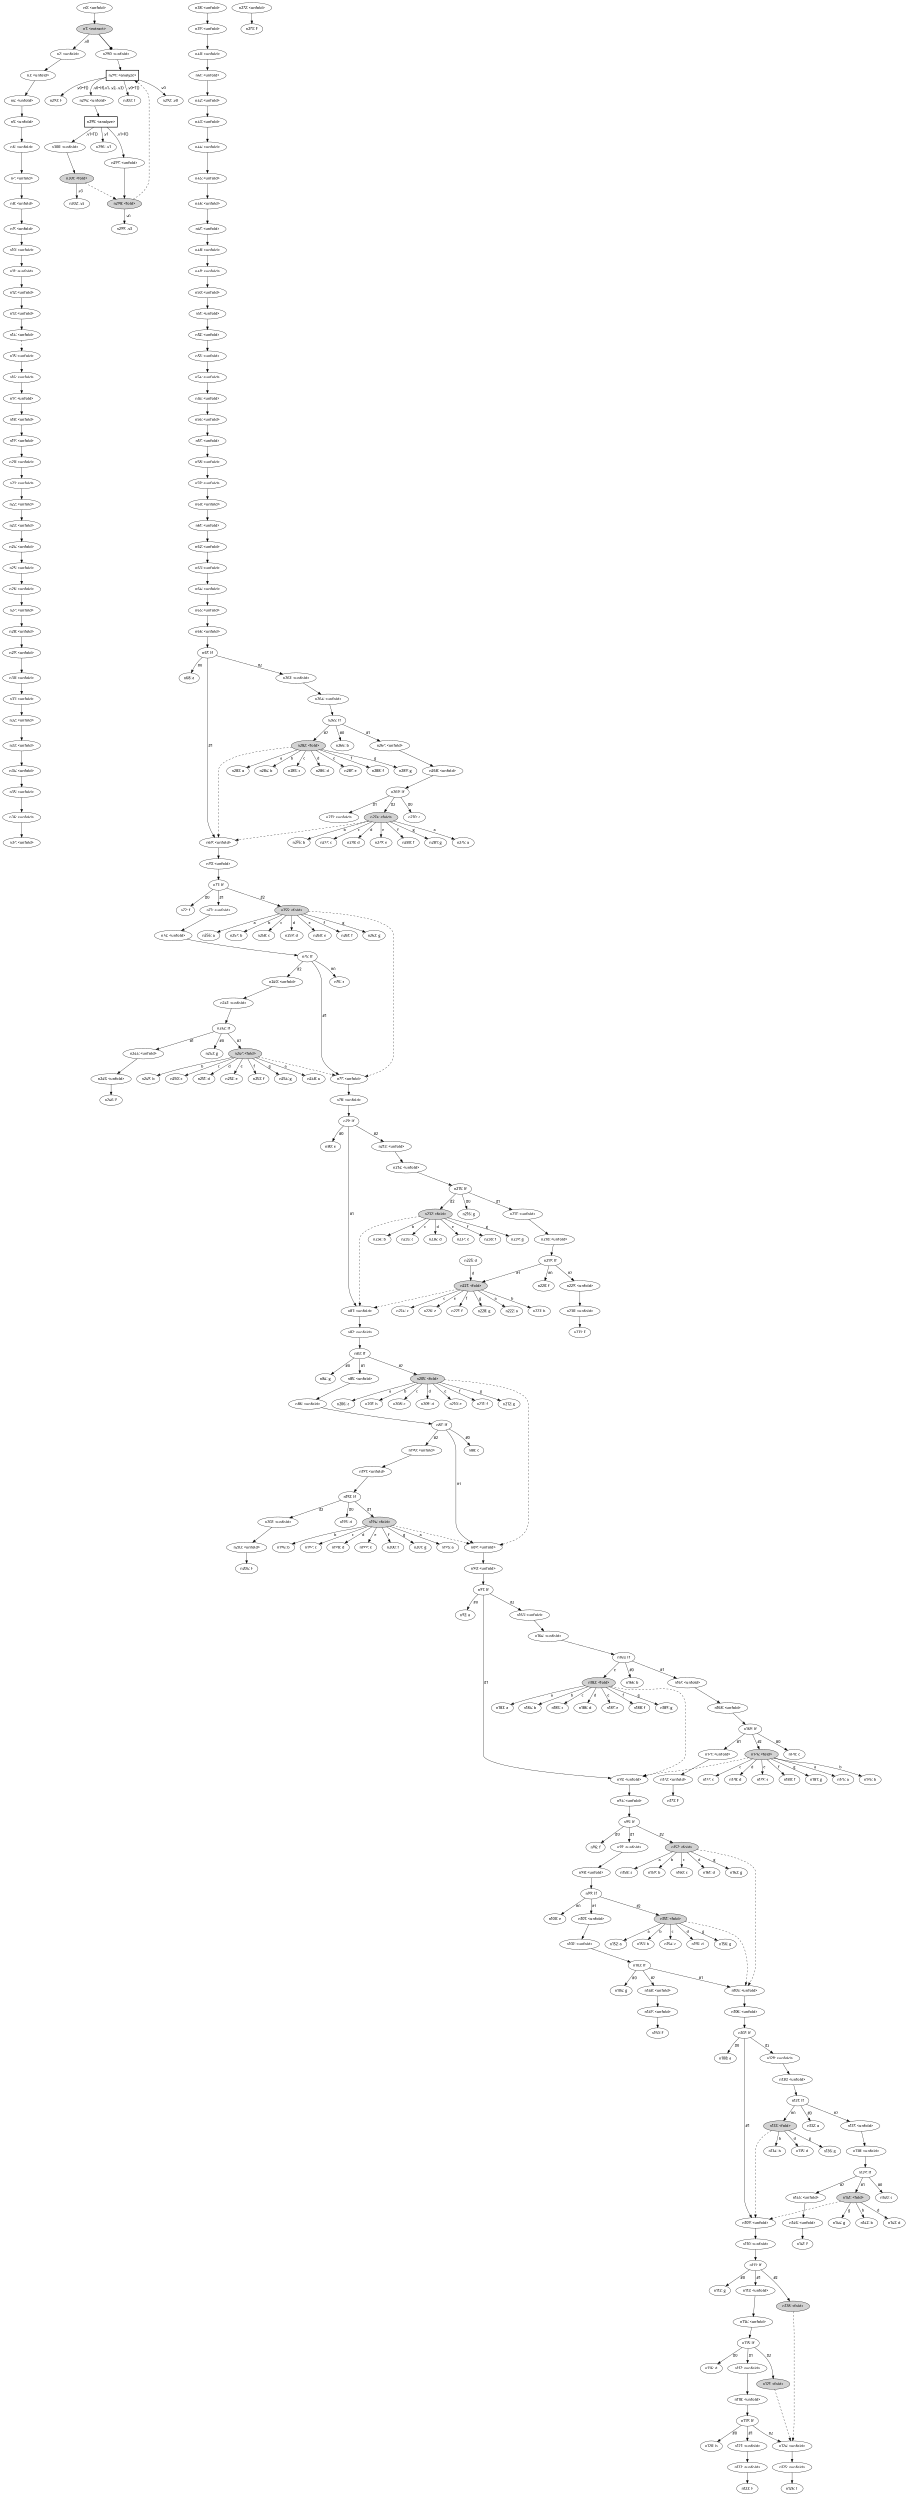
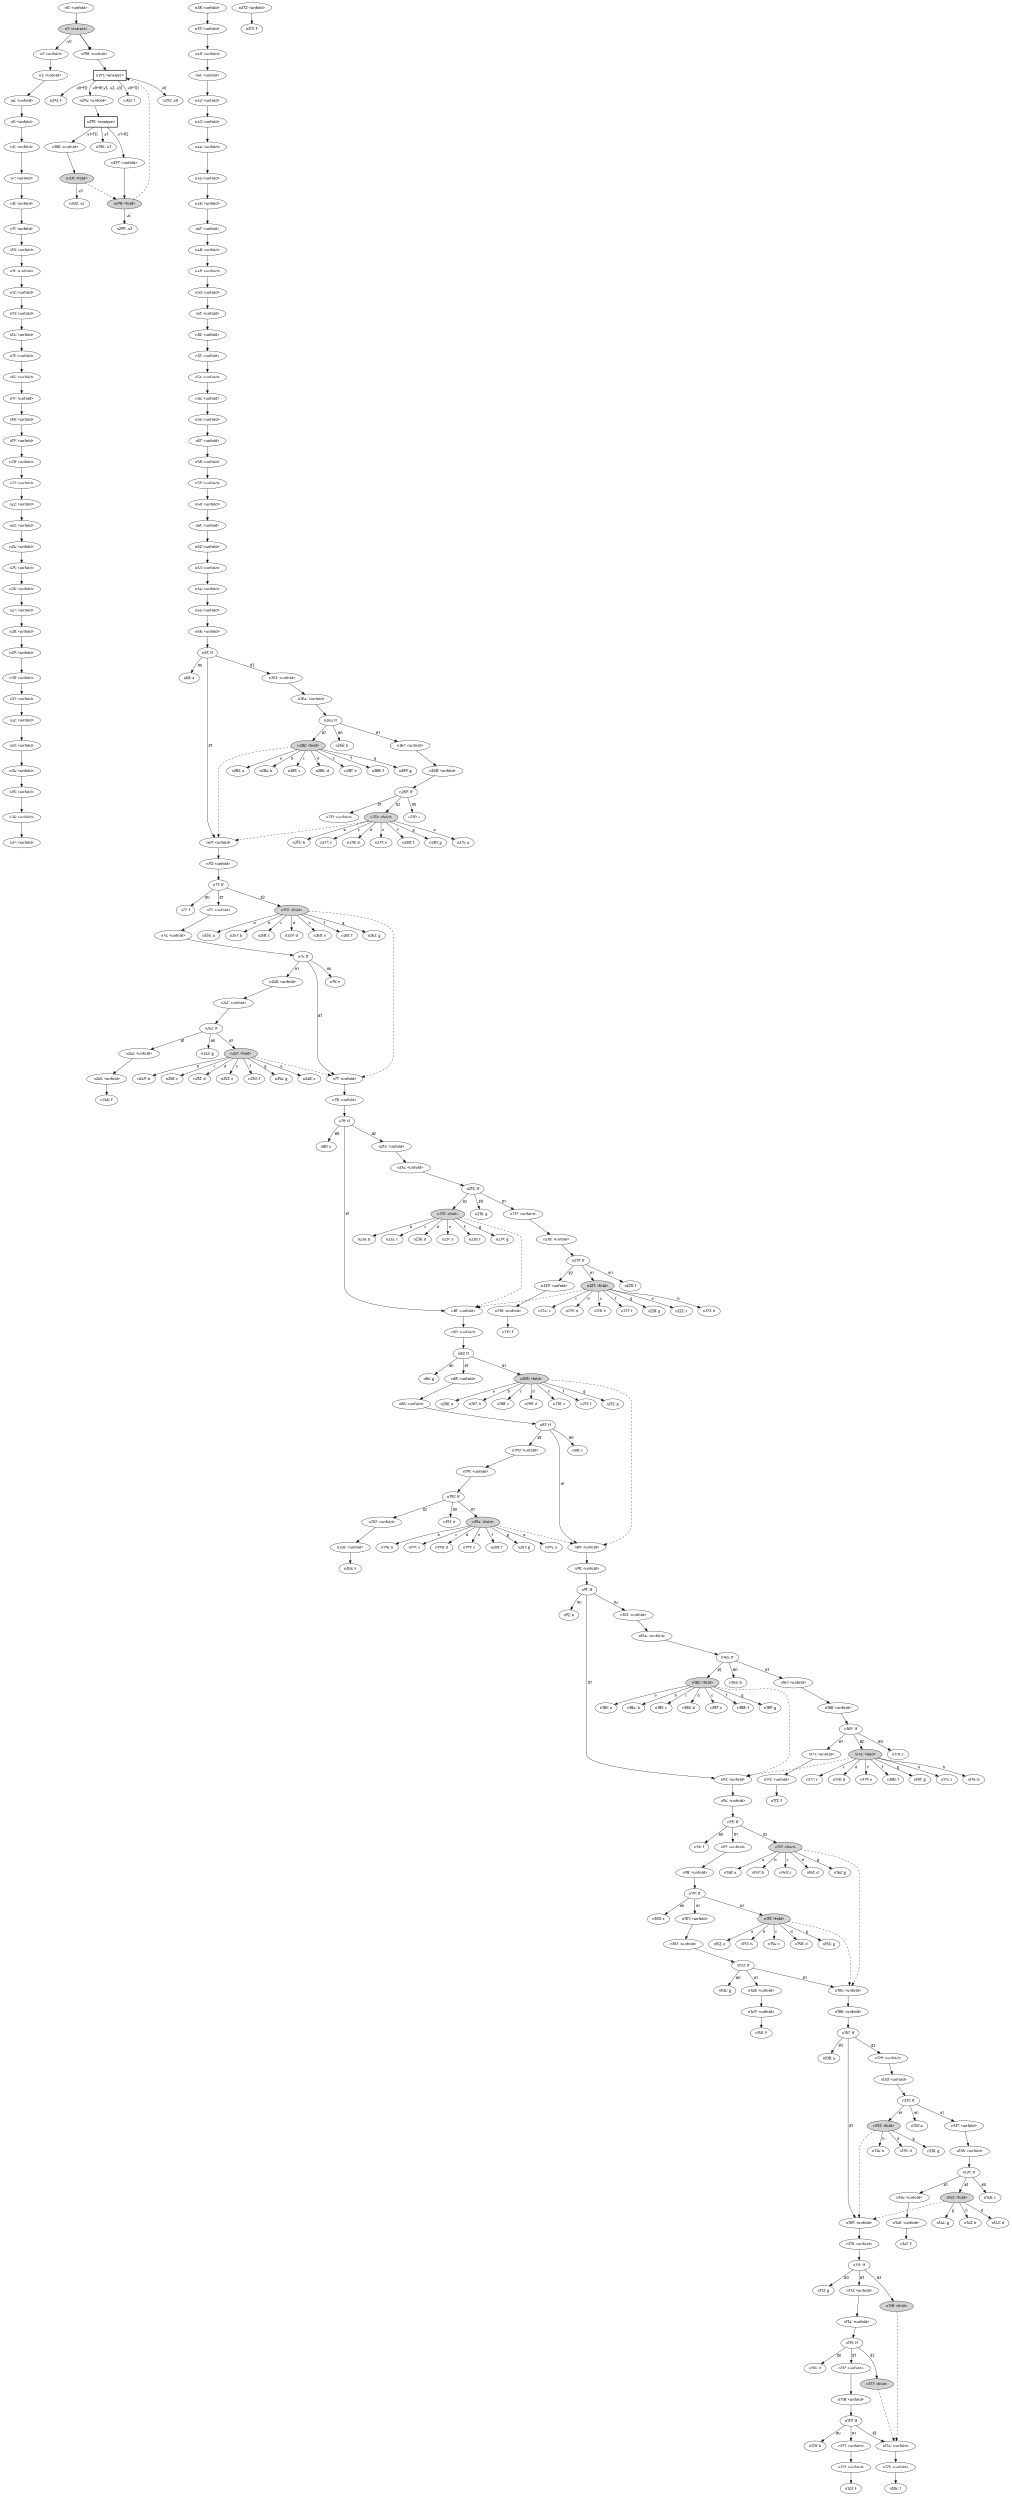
(22, 344) -> (22, 344)
(471, 1272) -> (586, 1298)
(615, 1670) -> (719, 1670)
(682, 1873) -> (785, 1873)
(698, 1944) -> (801, 1944)
(793, 2113) -> (901, 2113)
